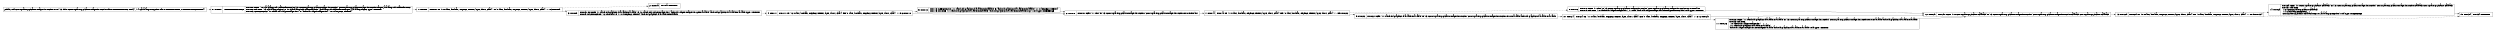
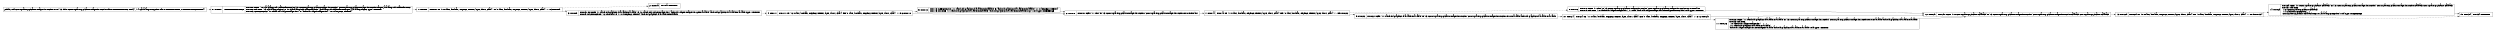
(2295, 12) -> (2294, 12)
